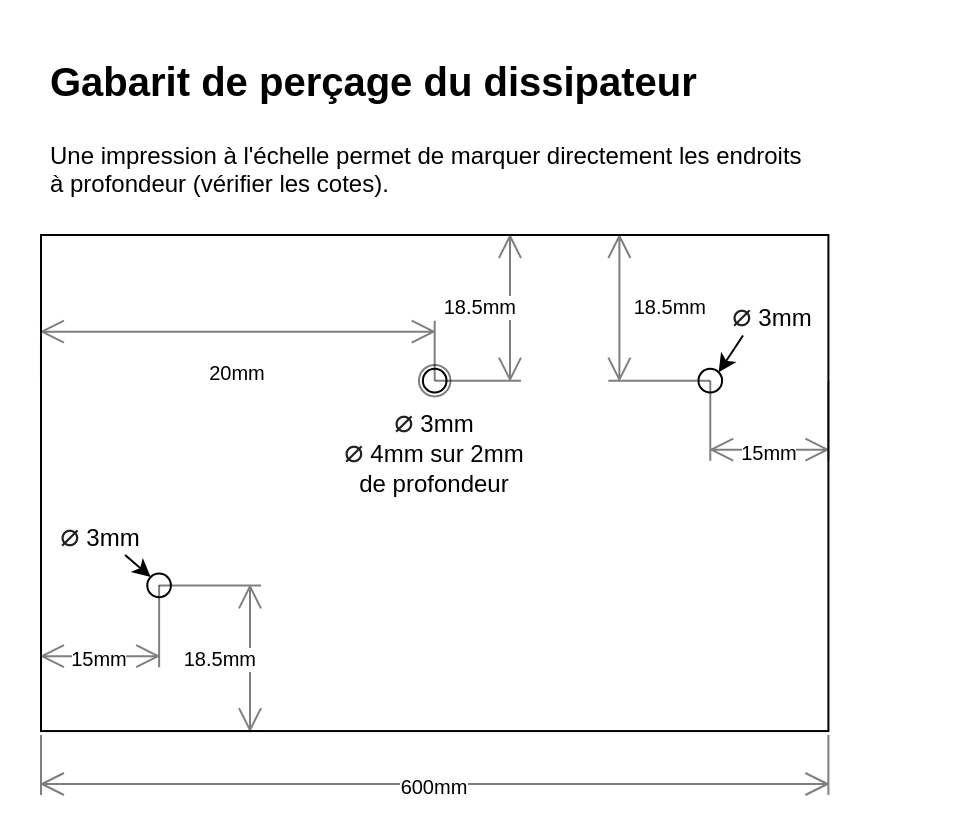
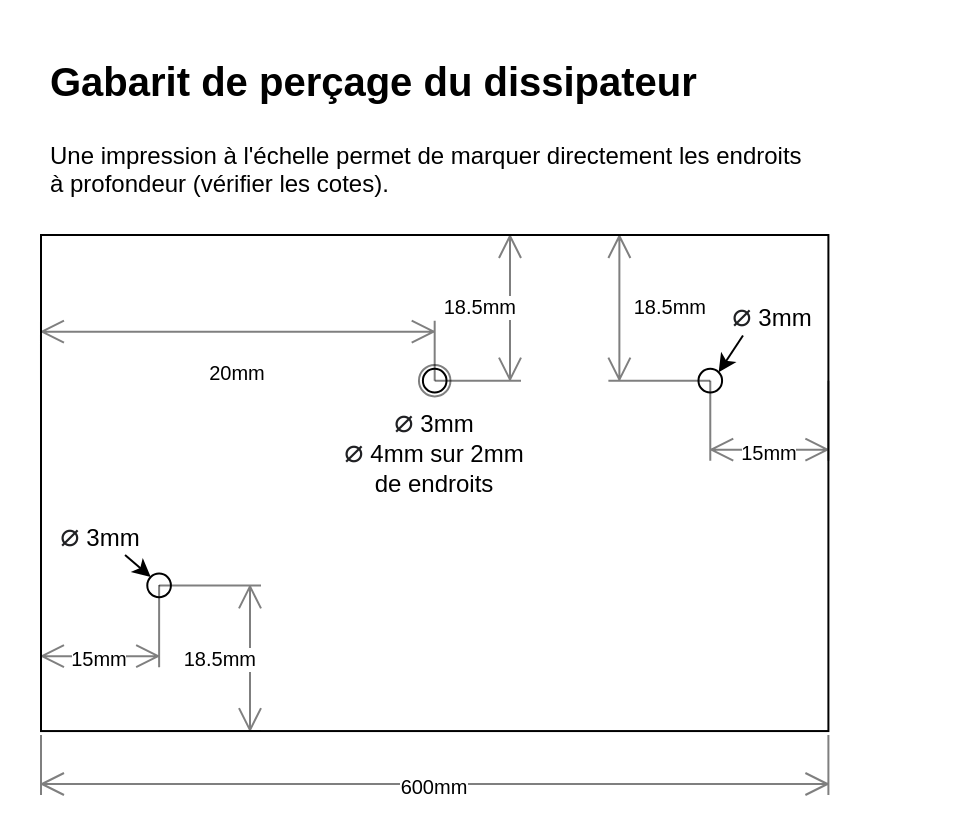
(435, 465) -> (435, 465)
